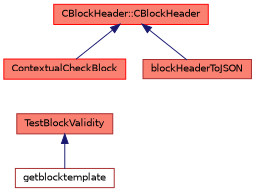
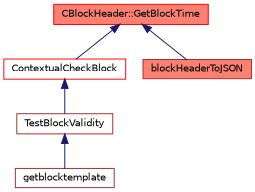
(131, 14) -> (131, 14)
(65, 69) -> (65, 69)
none -> (65, 101)
(65, 124) -> (65, 124)
